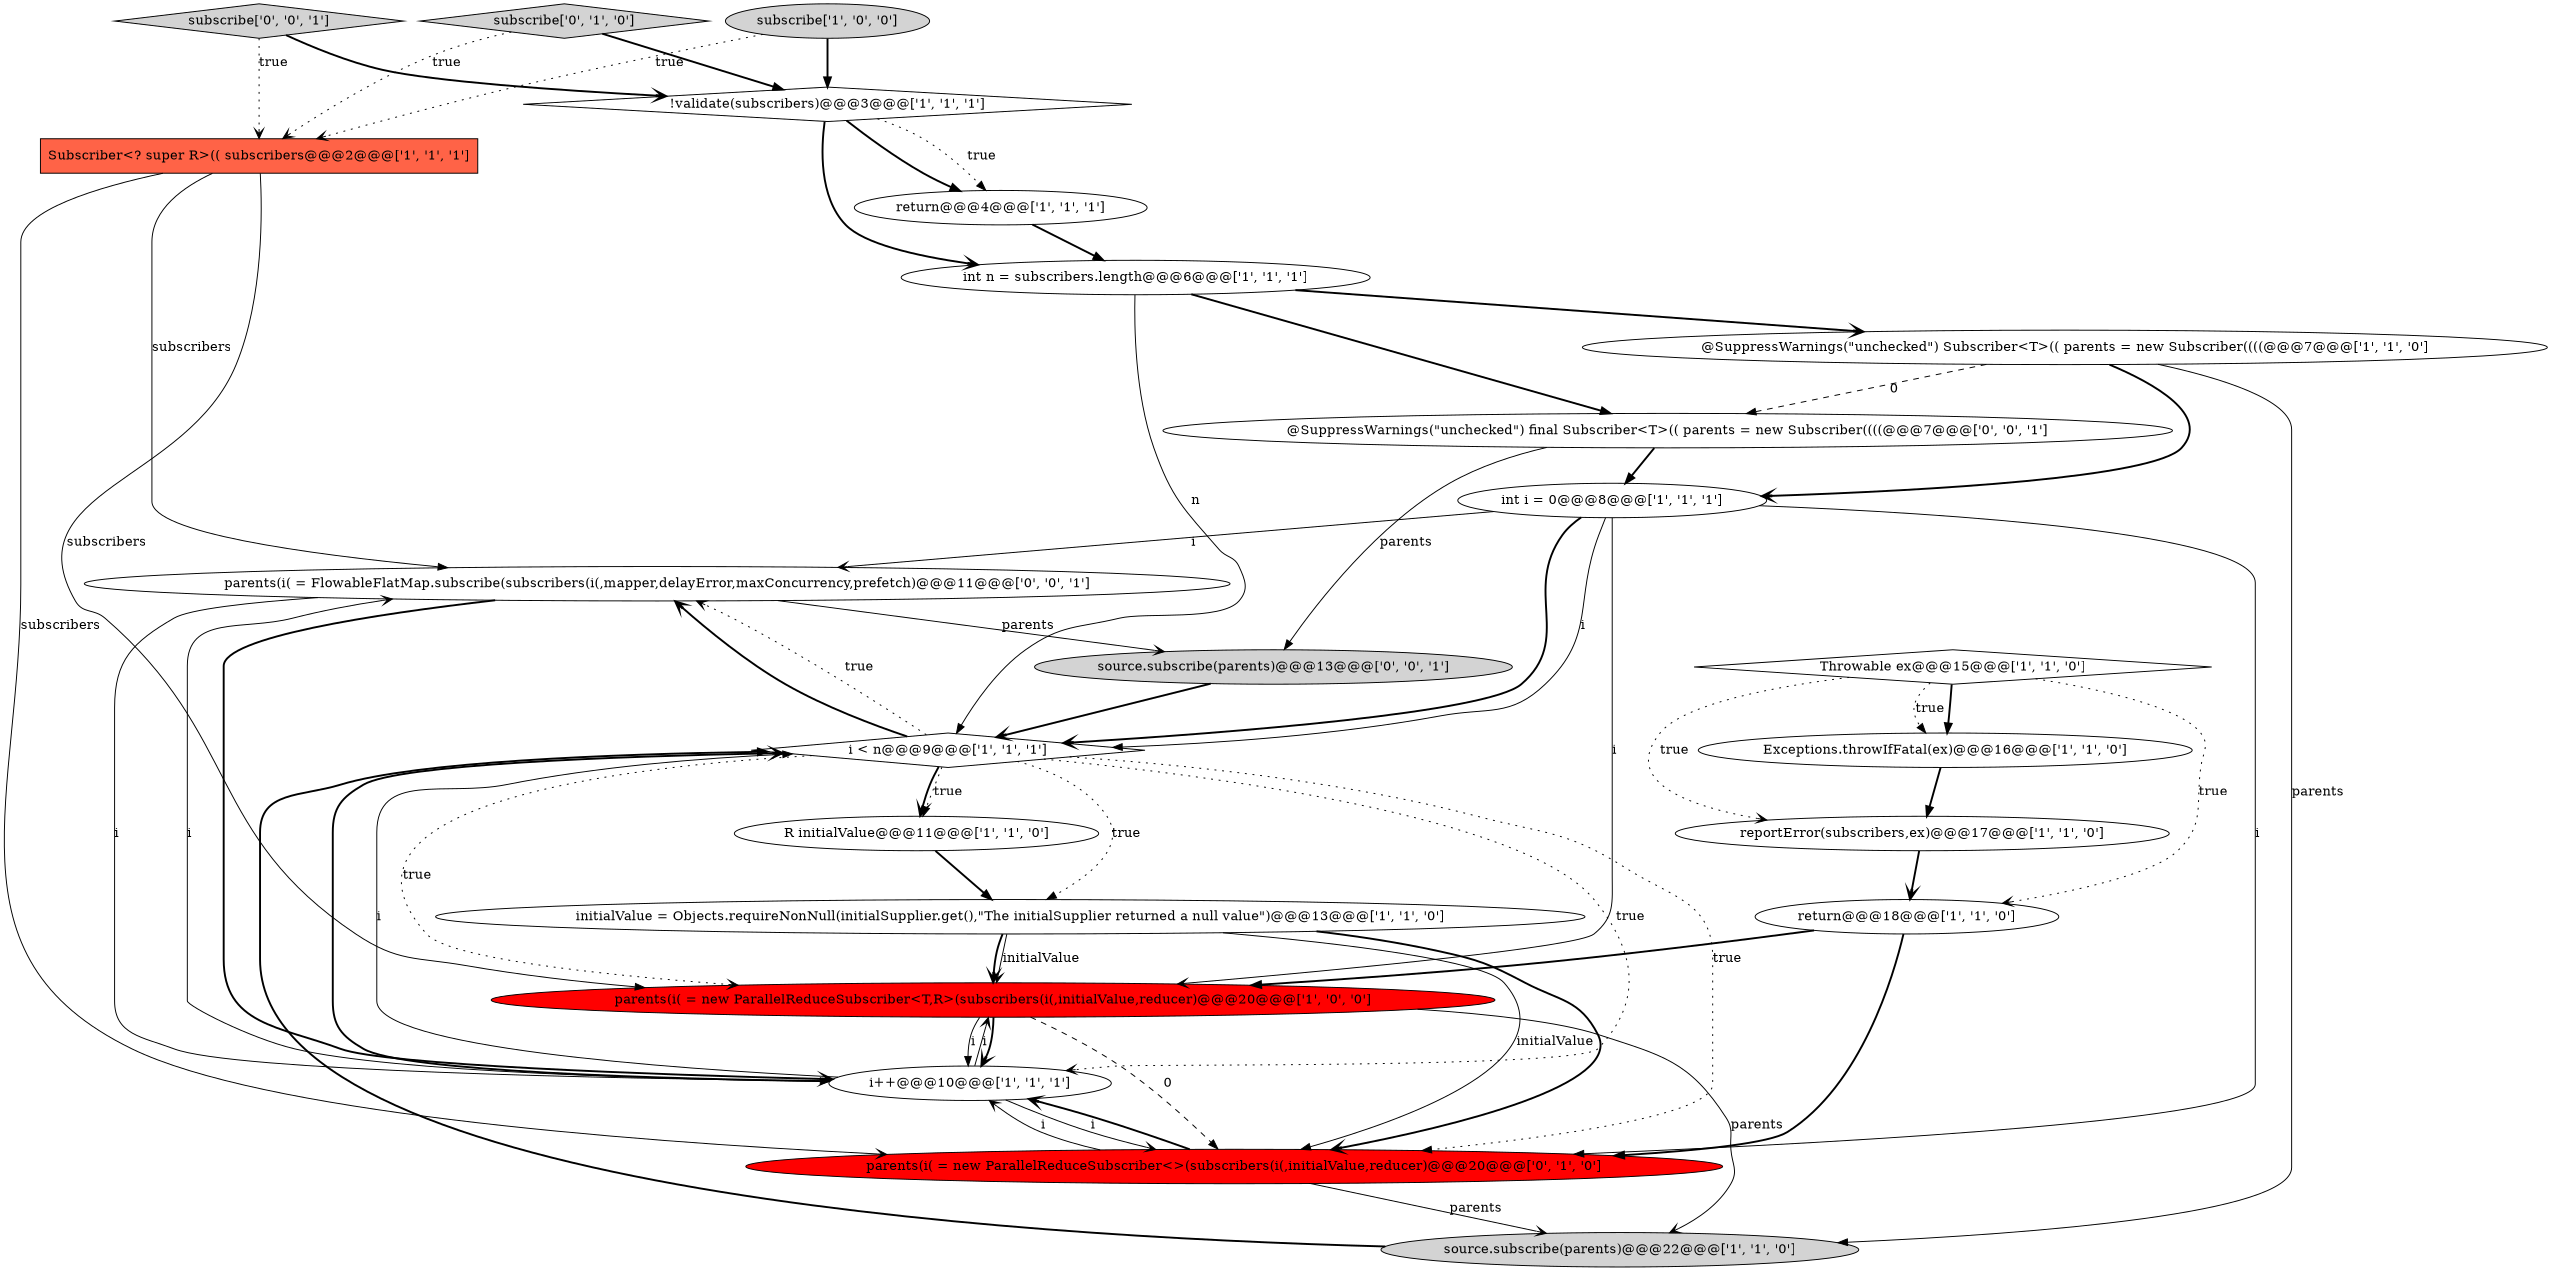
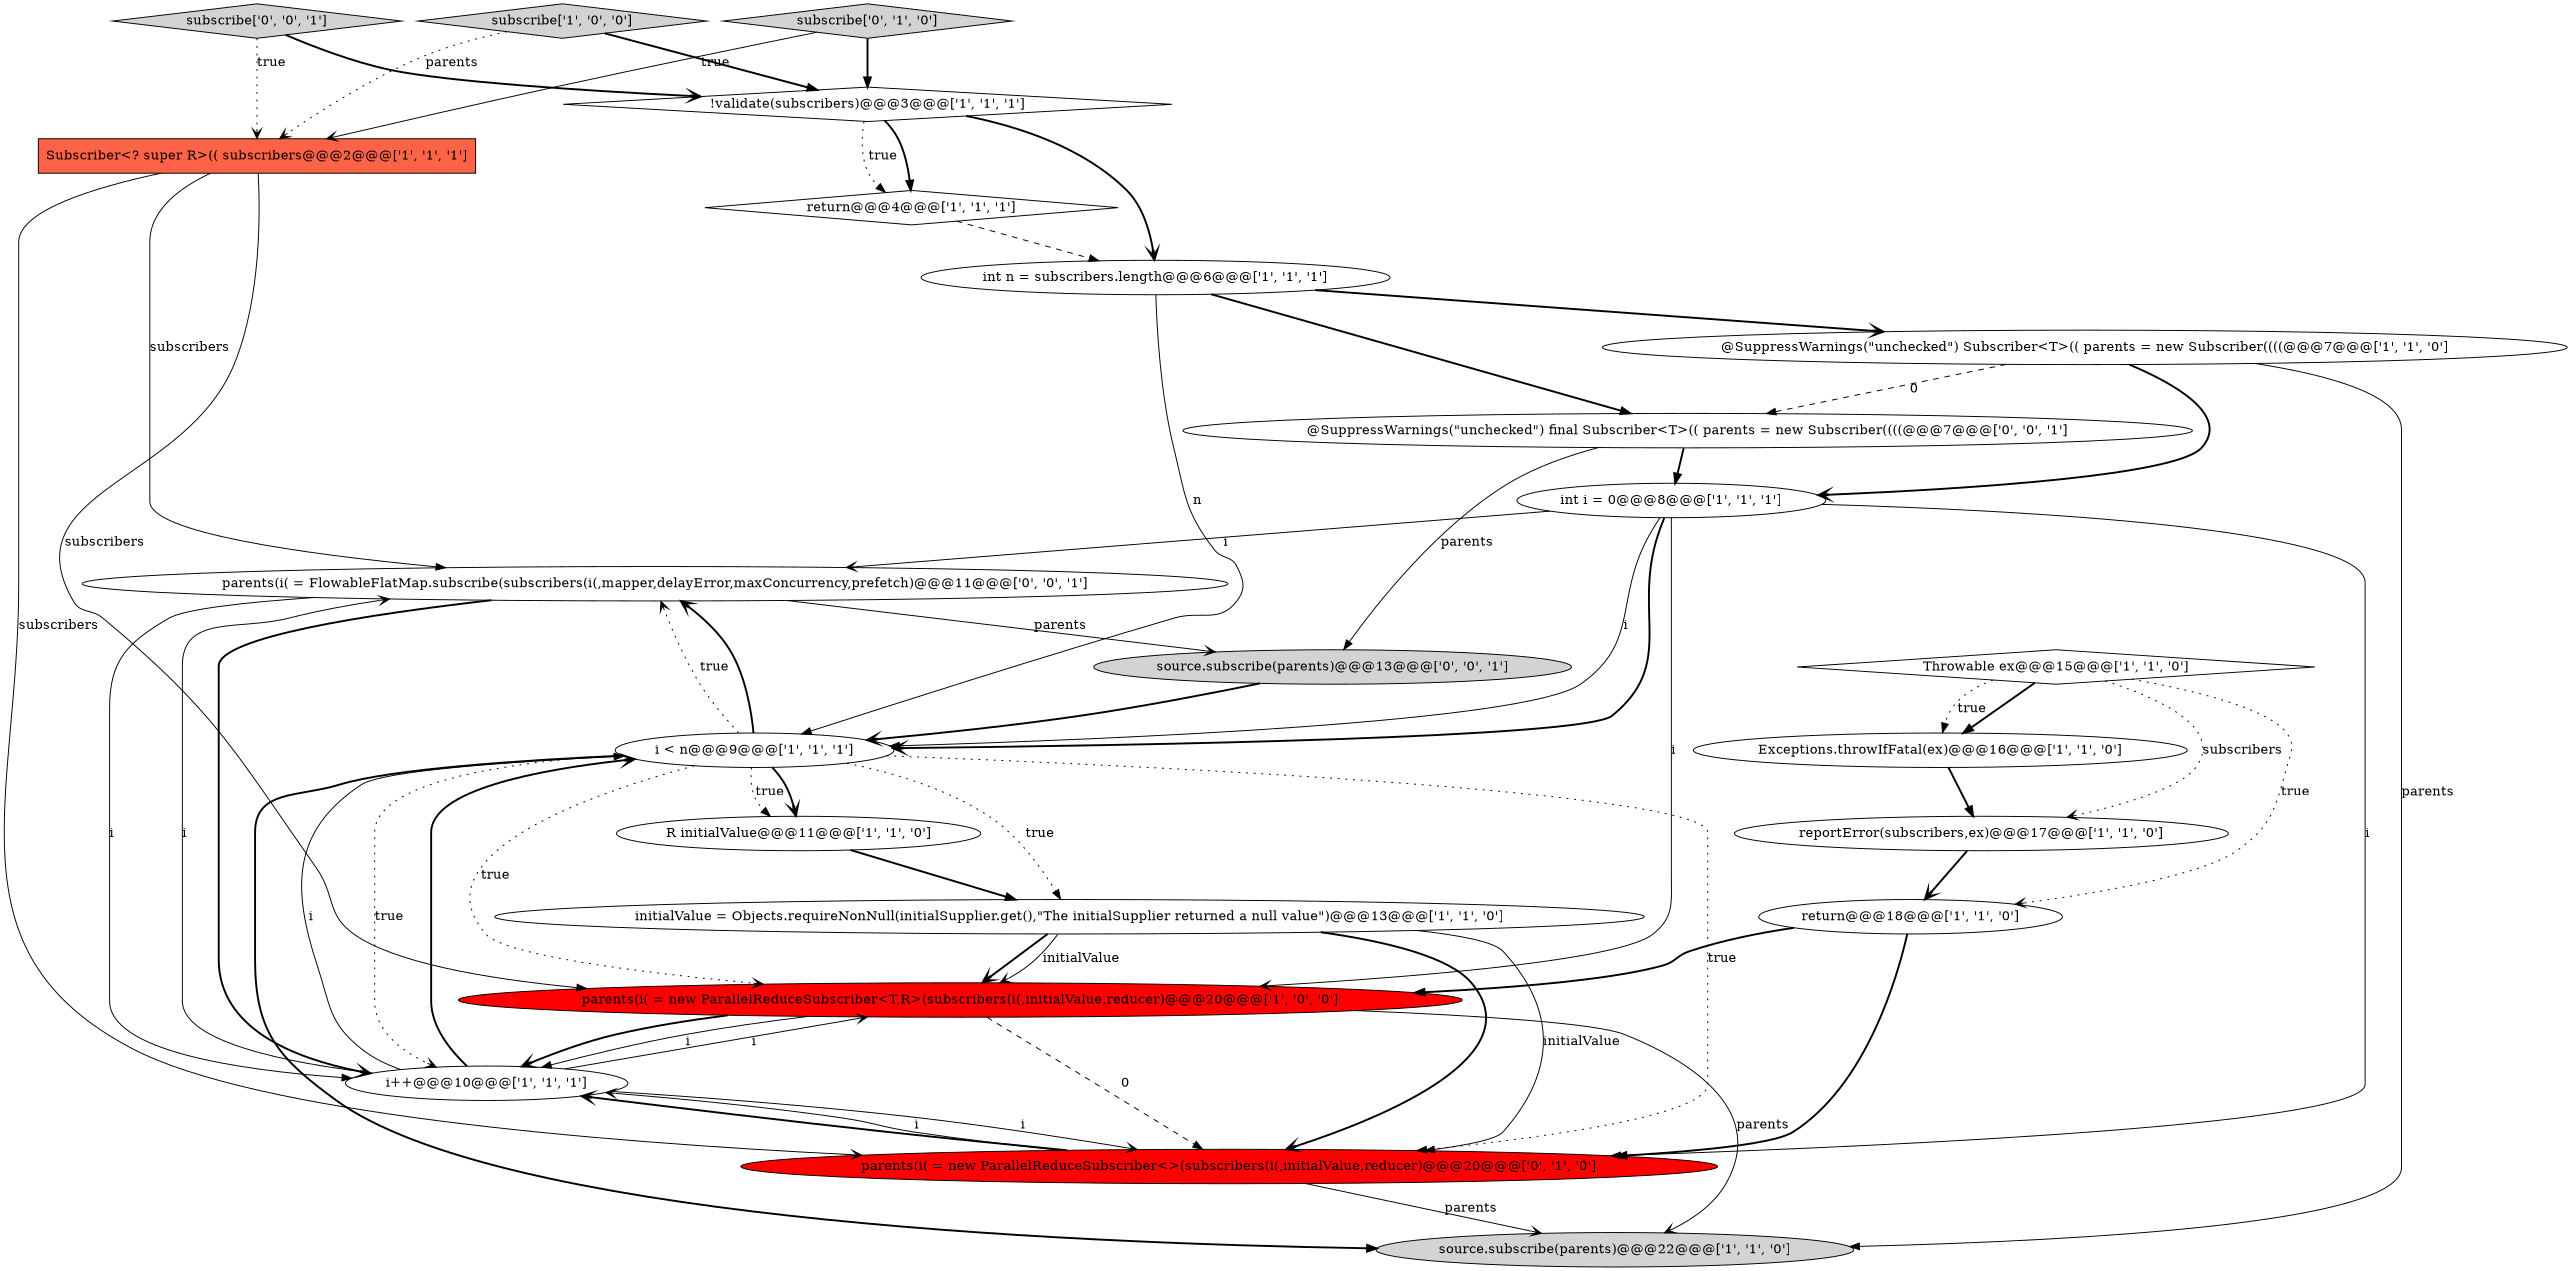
(828, 21) -> (562, 21)
(670, 63) -> (452, 63)
(407, 67) -> (576, 82)
(1001, 208) -> (912, 208)
(1063, 240) -> (1023, 240)
(948, 750) -> (755, 750)
(1675, 750) -> (2243, 750)
(465, 1130) -> (502, 1167)
